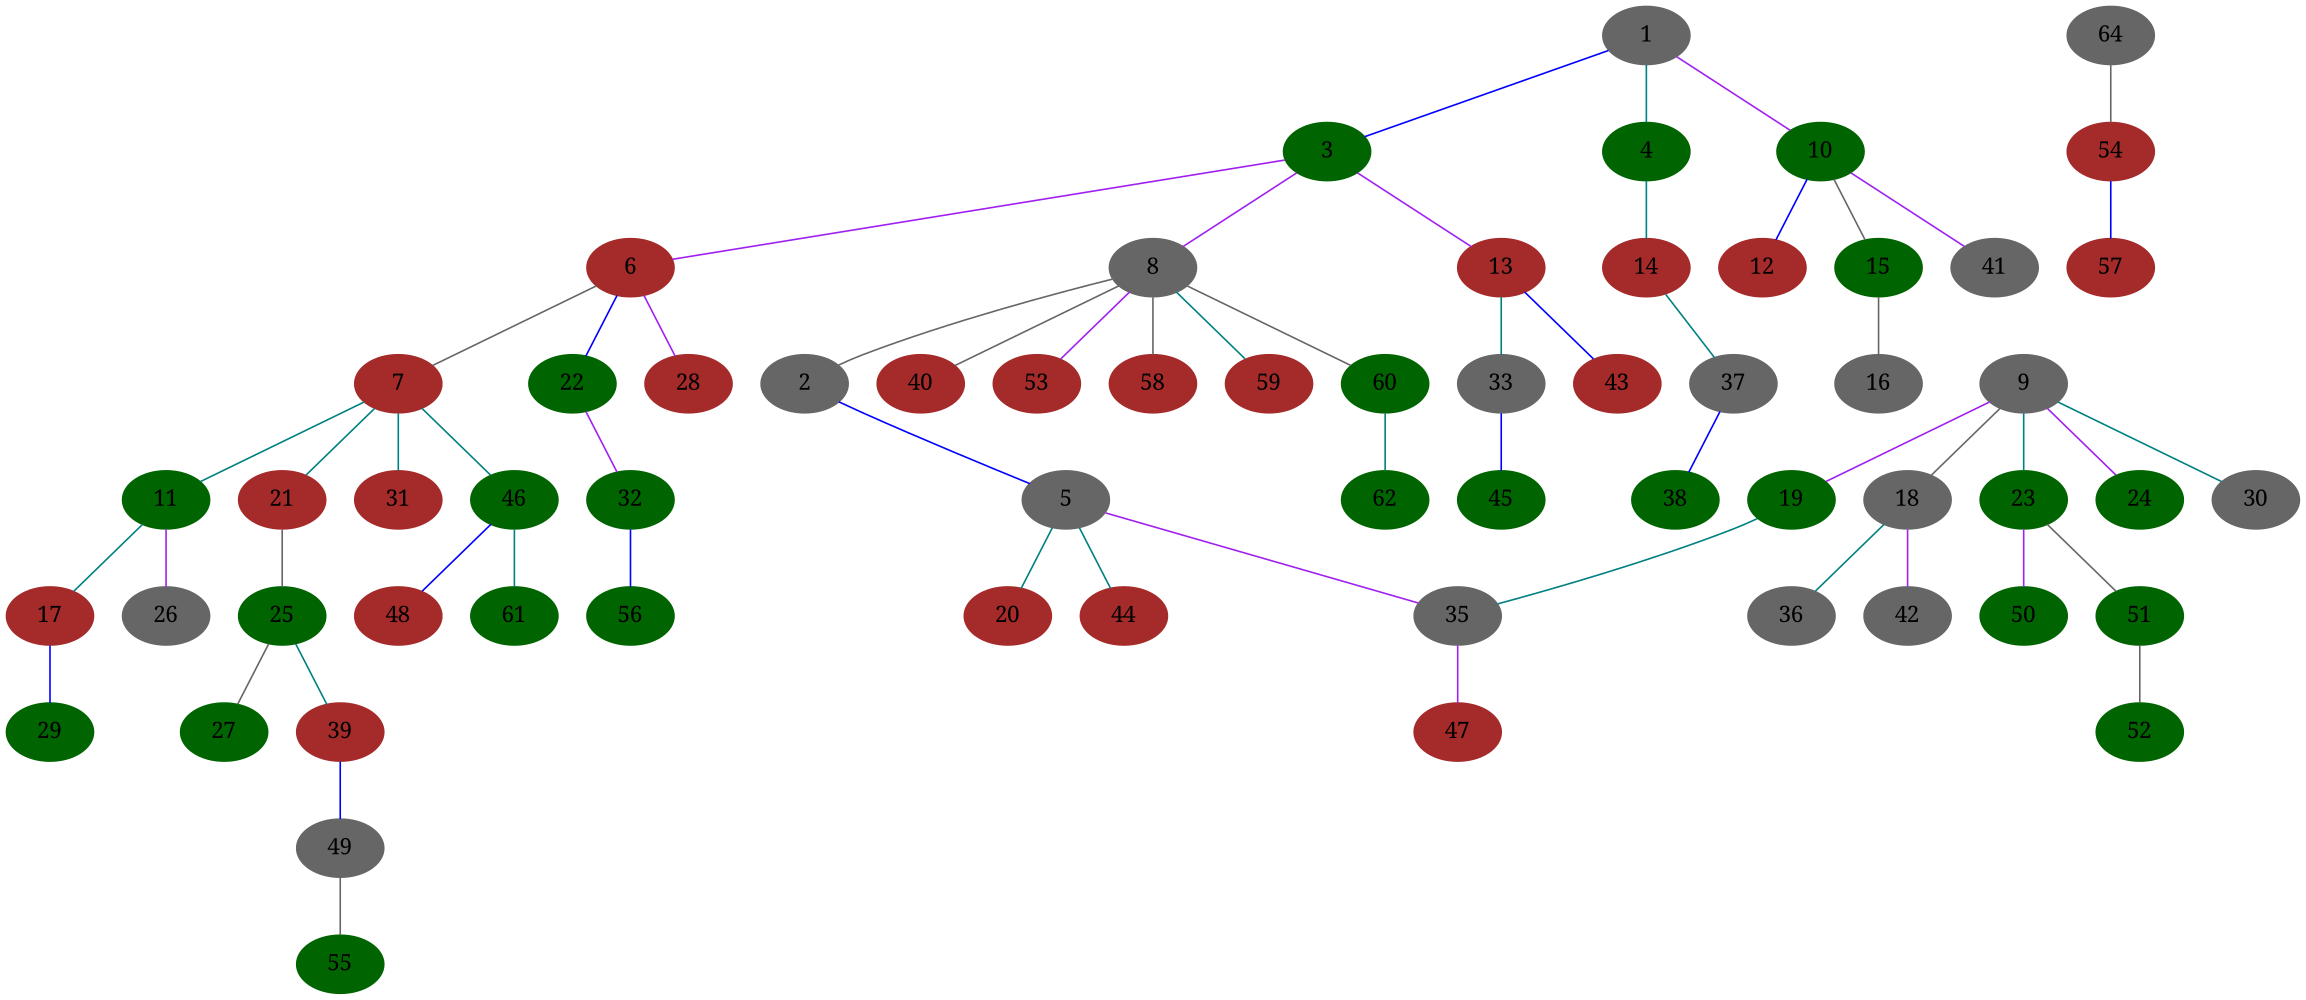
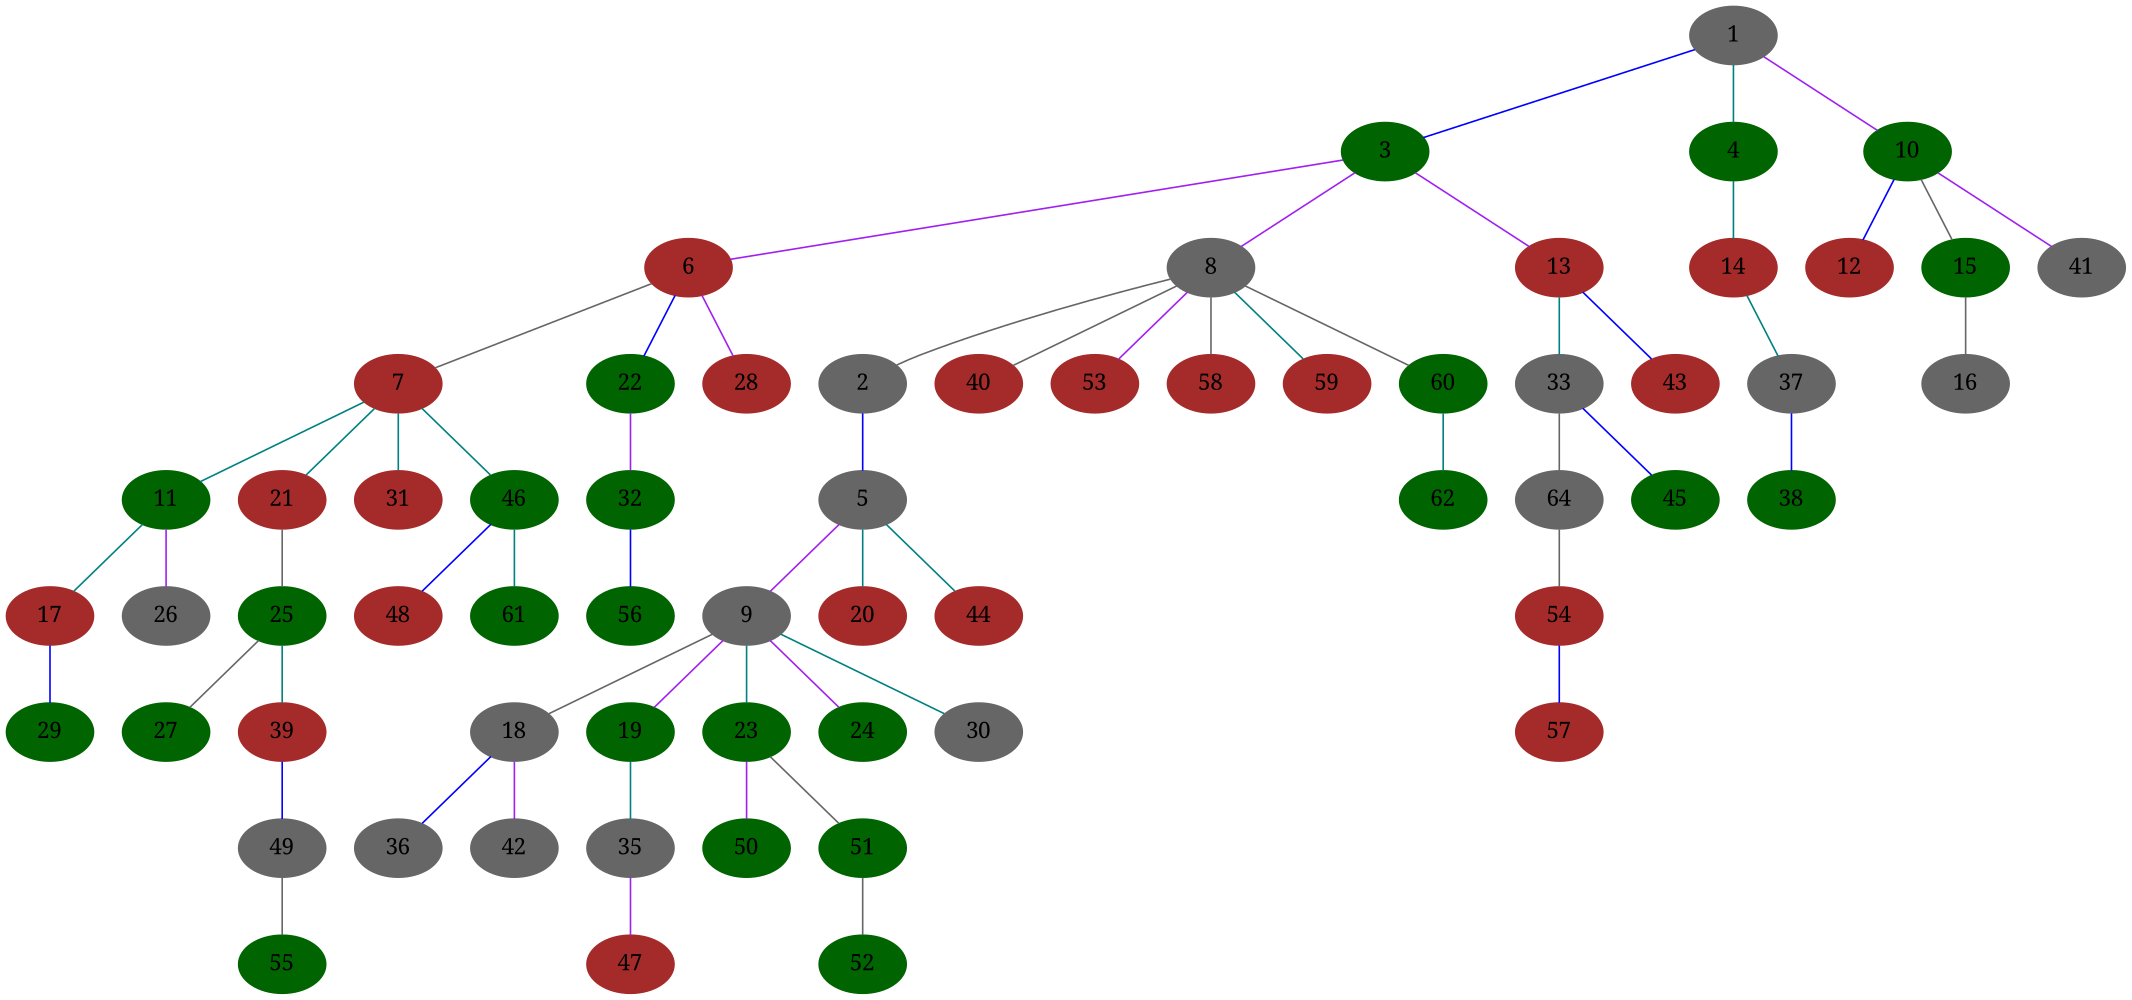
none -> (1559, 442)
(1262, 558) -> (805, 558)
(1850, 558) -> (457, 790)
